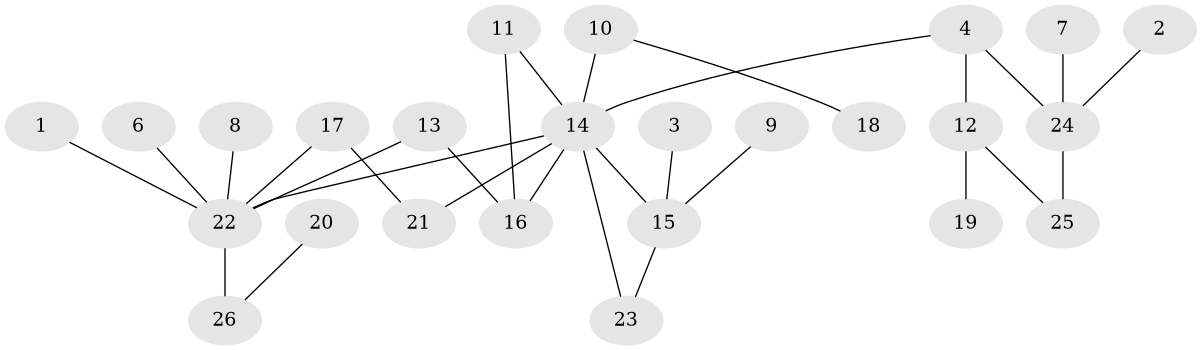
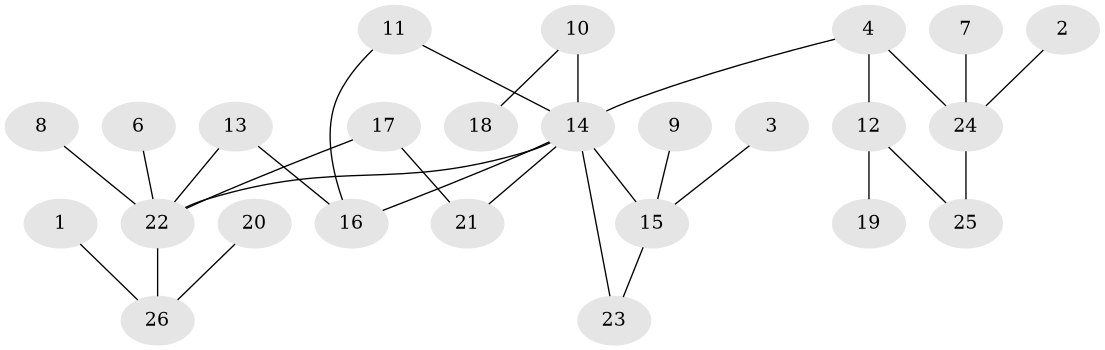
(133, 175) -> (109, 272)
